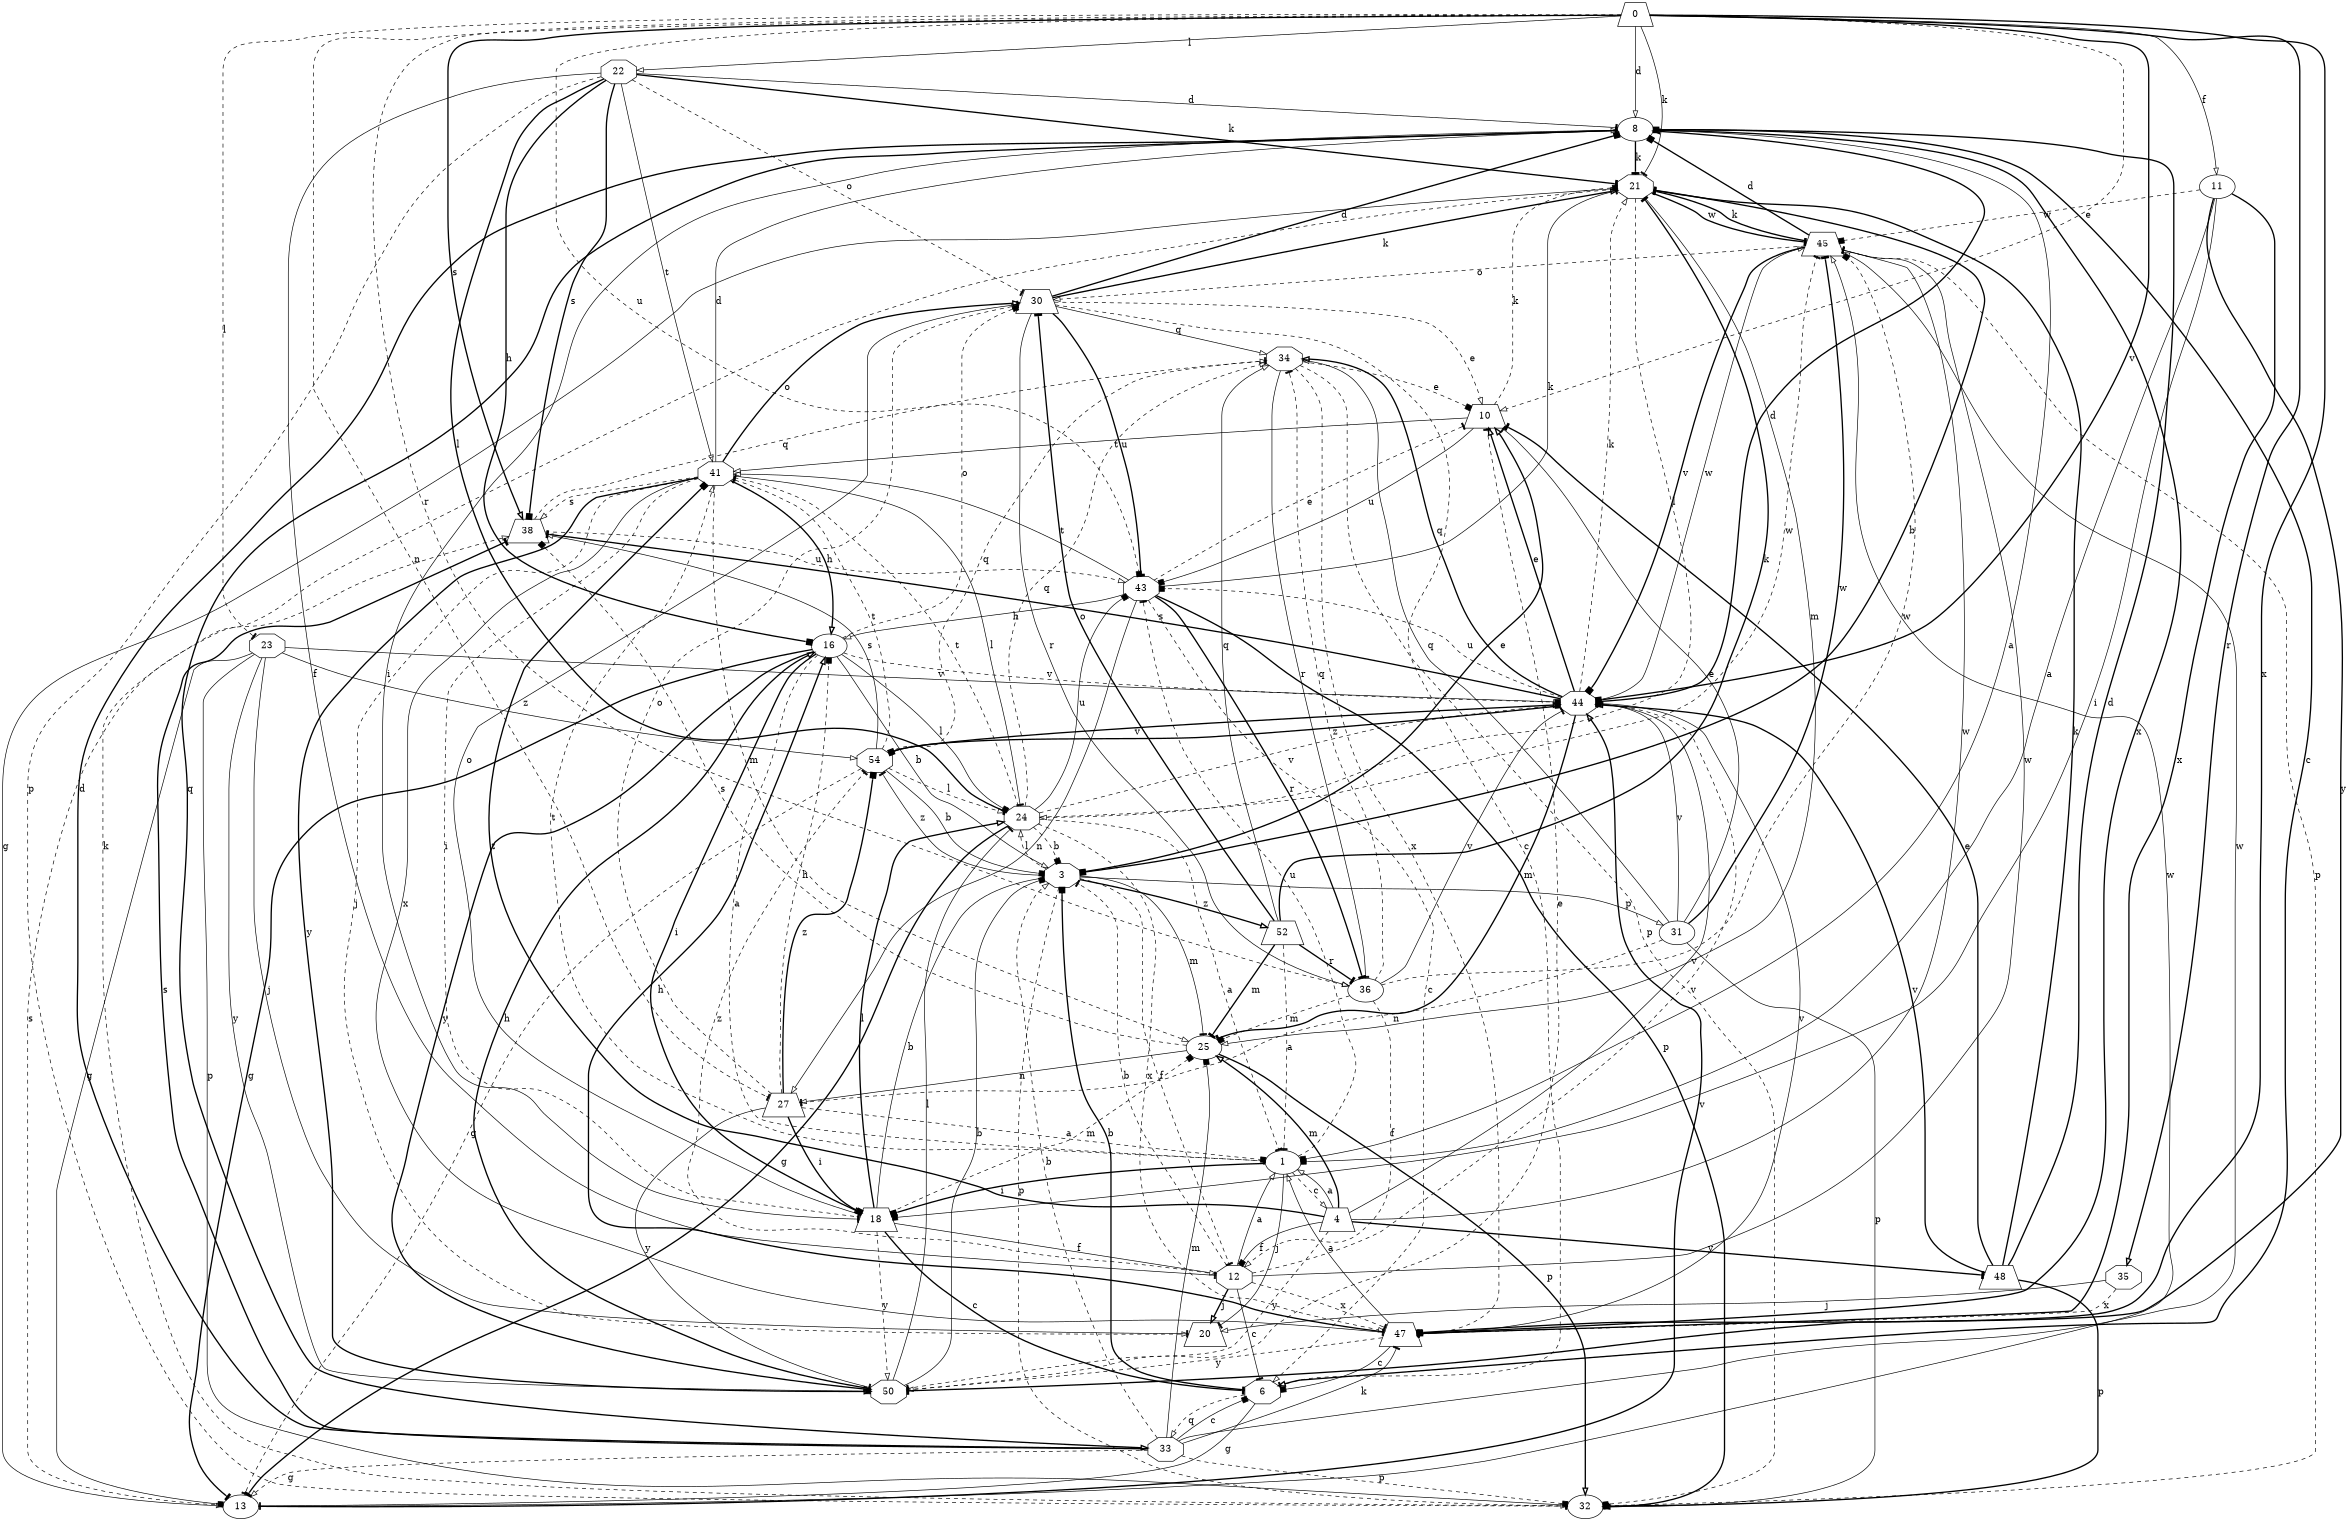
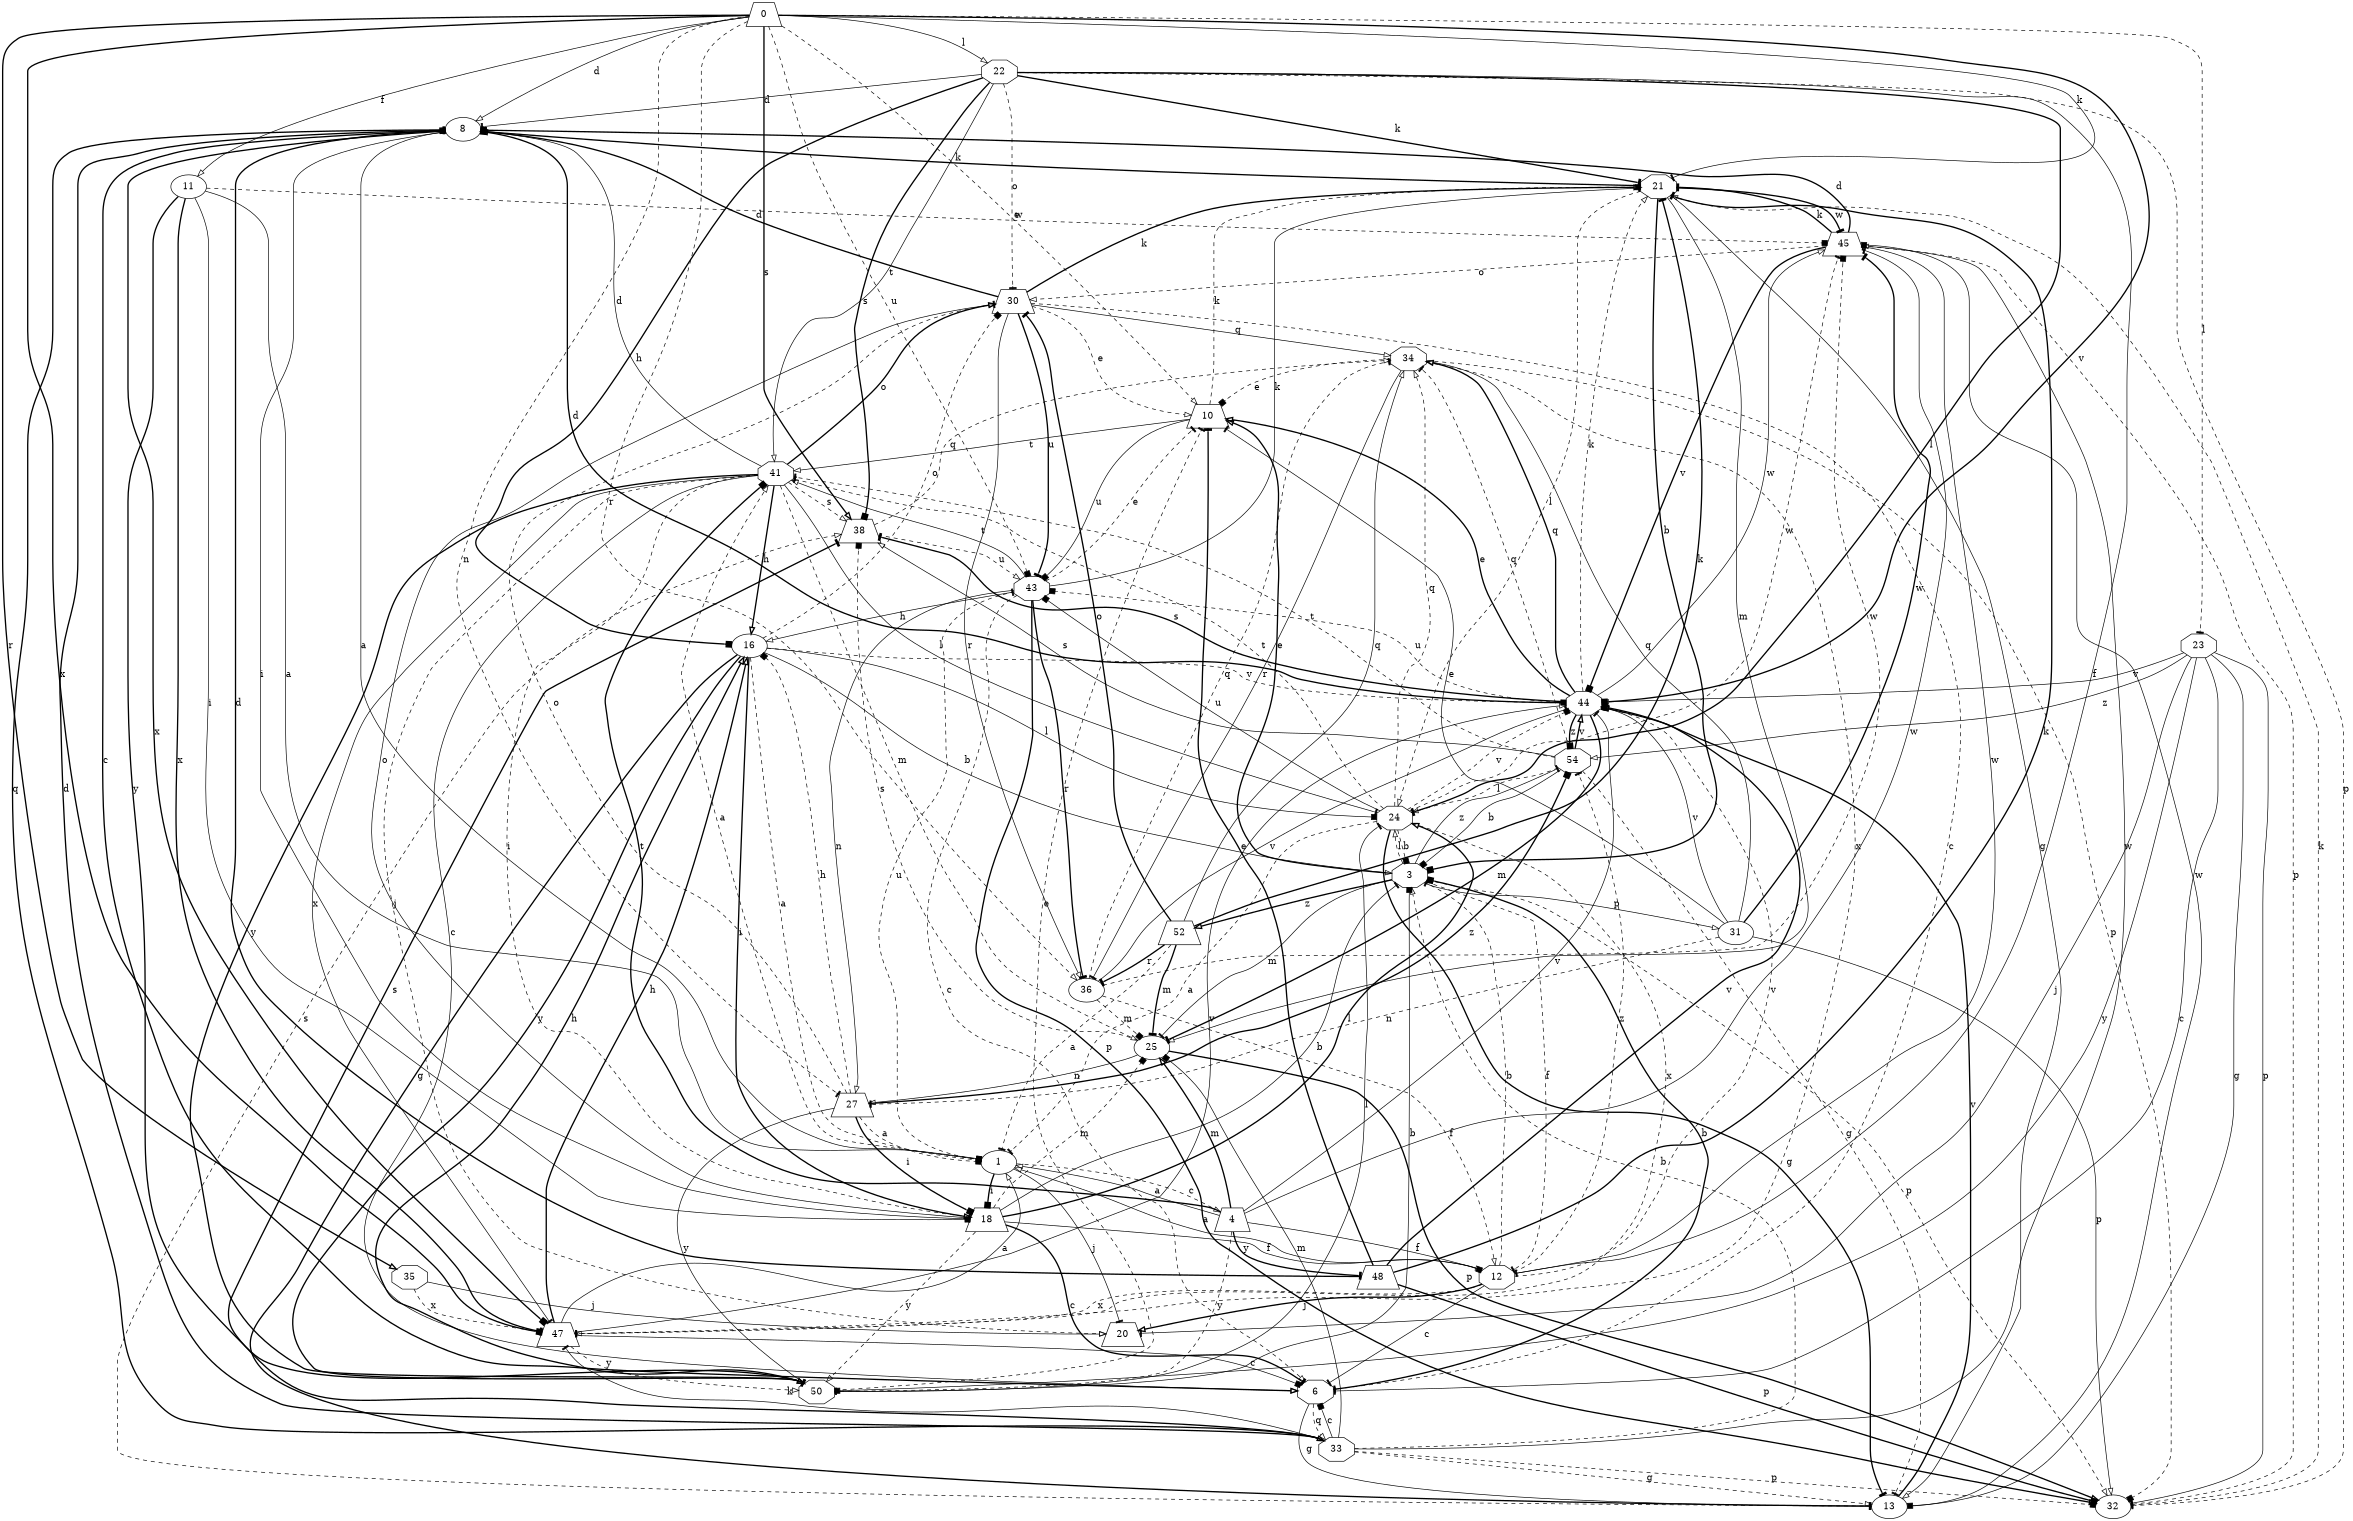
(554, 818) -> (723, 818)
none -> (370, 1205)
none -> (1983, 1248)
(1823, 1389) -> (2188, 856)
